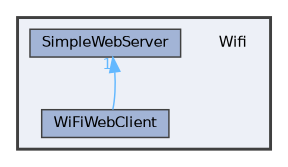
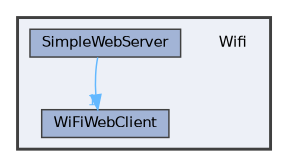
(115, 91) -> (96, 76)
